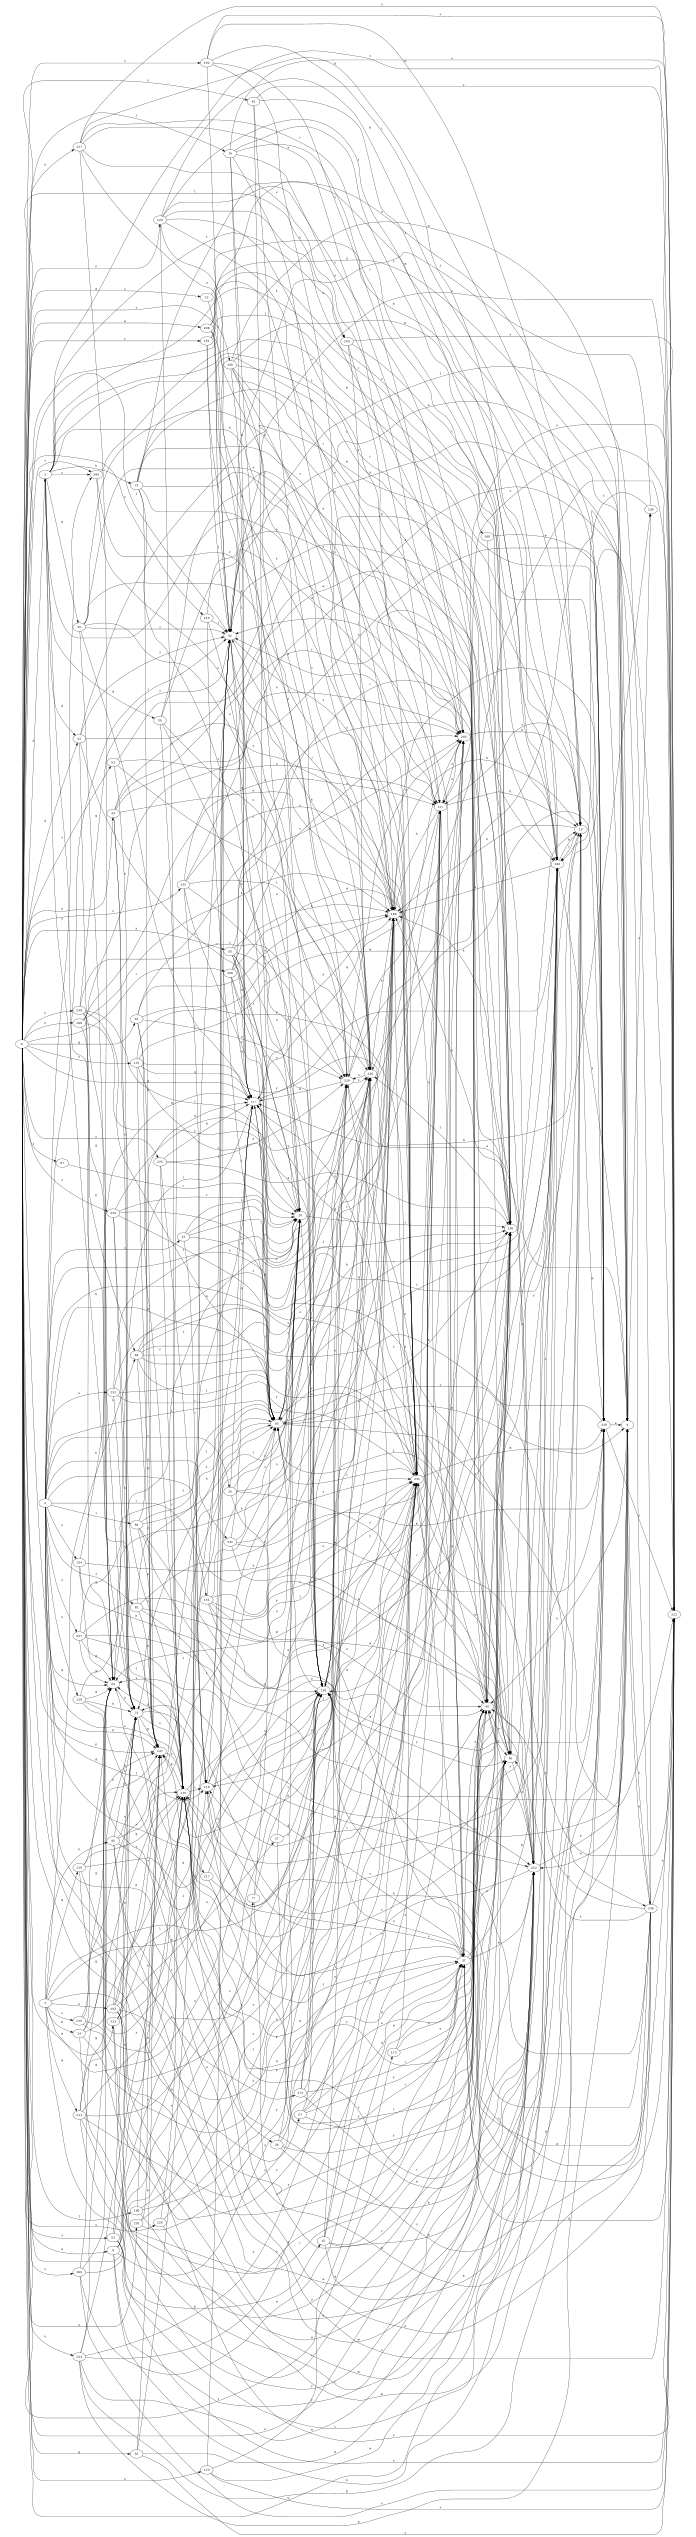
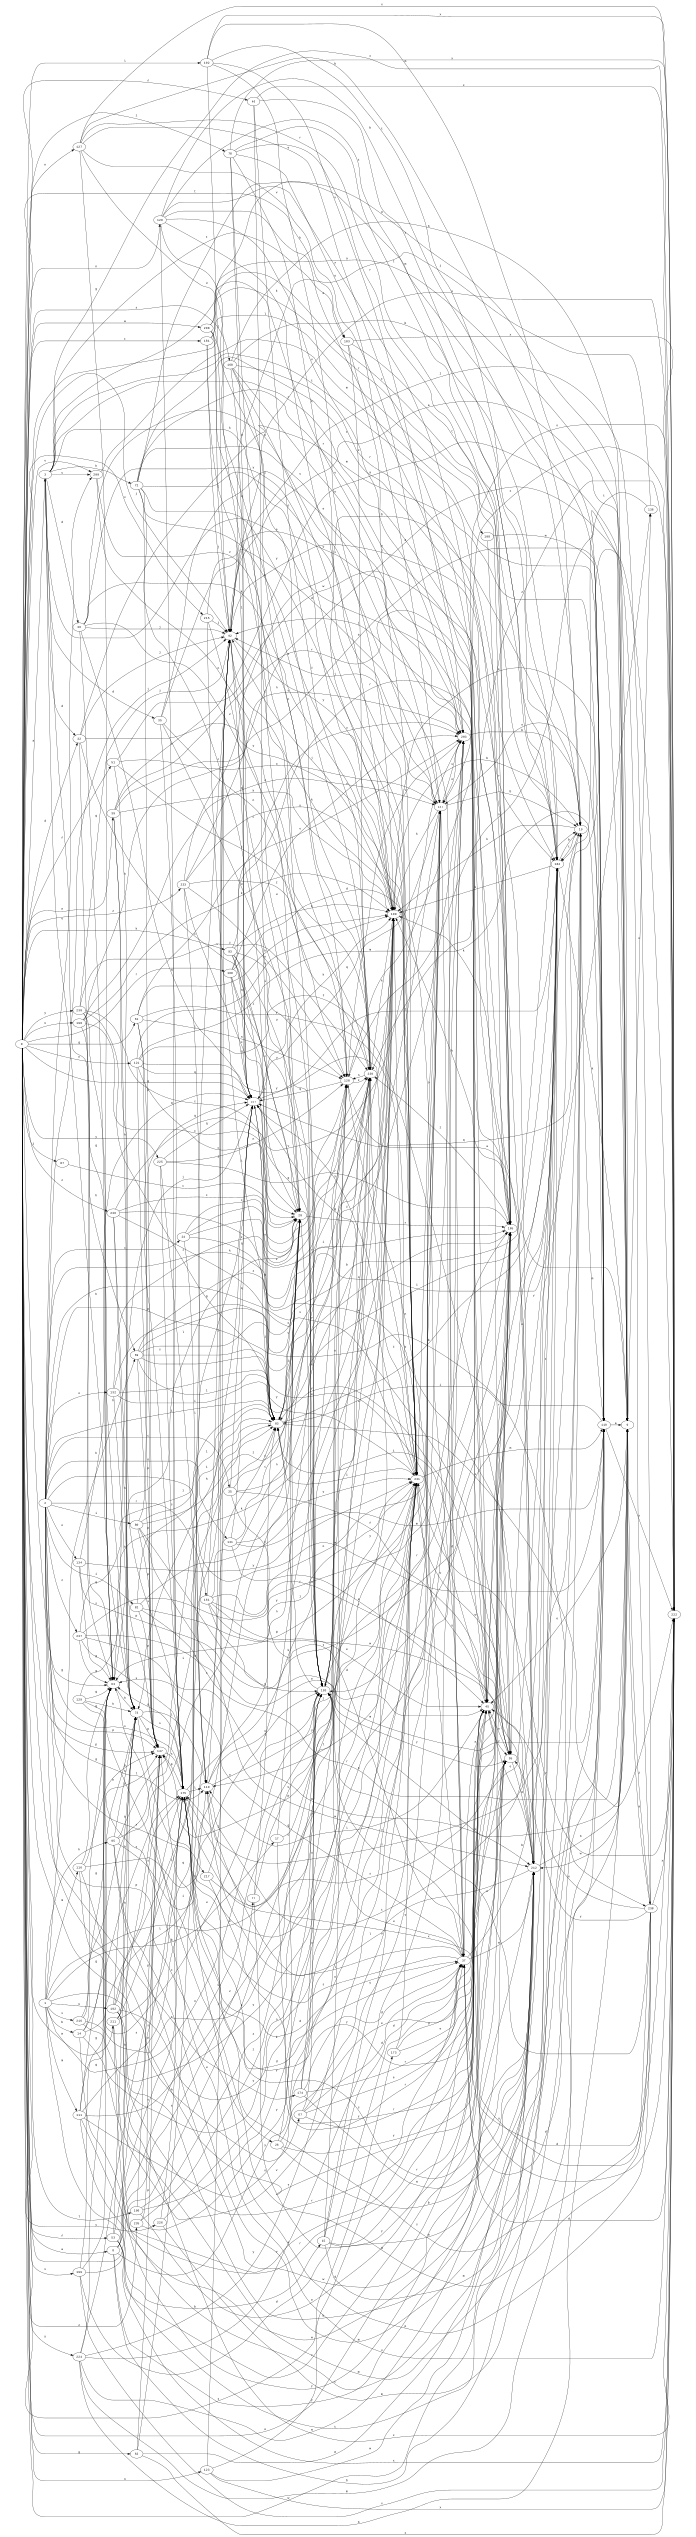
(207, 298) -> none
none -> (291, 640)
none -> (439, 1251)
(459, 1412) -> none
(112, 1541) -> (88, 1354)
(53, 1602) -> none
(141, 1837) -> (87, 1776)
(208, 1847) -> none
(480, 1945) -> none
